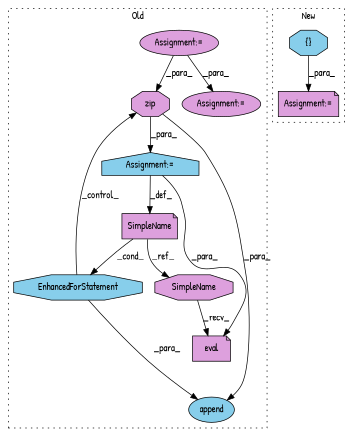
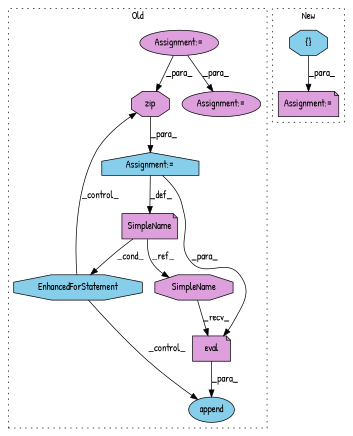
(241, 244) -> (212, 376)
(167, 349) -> (167, 349)
